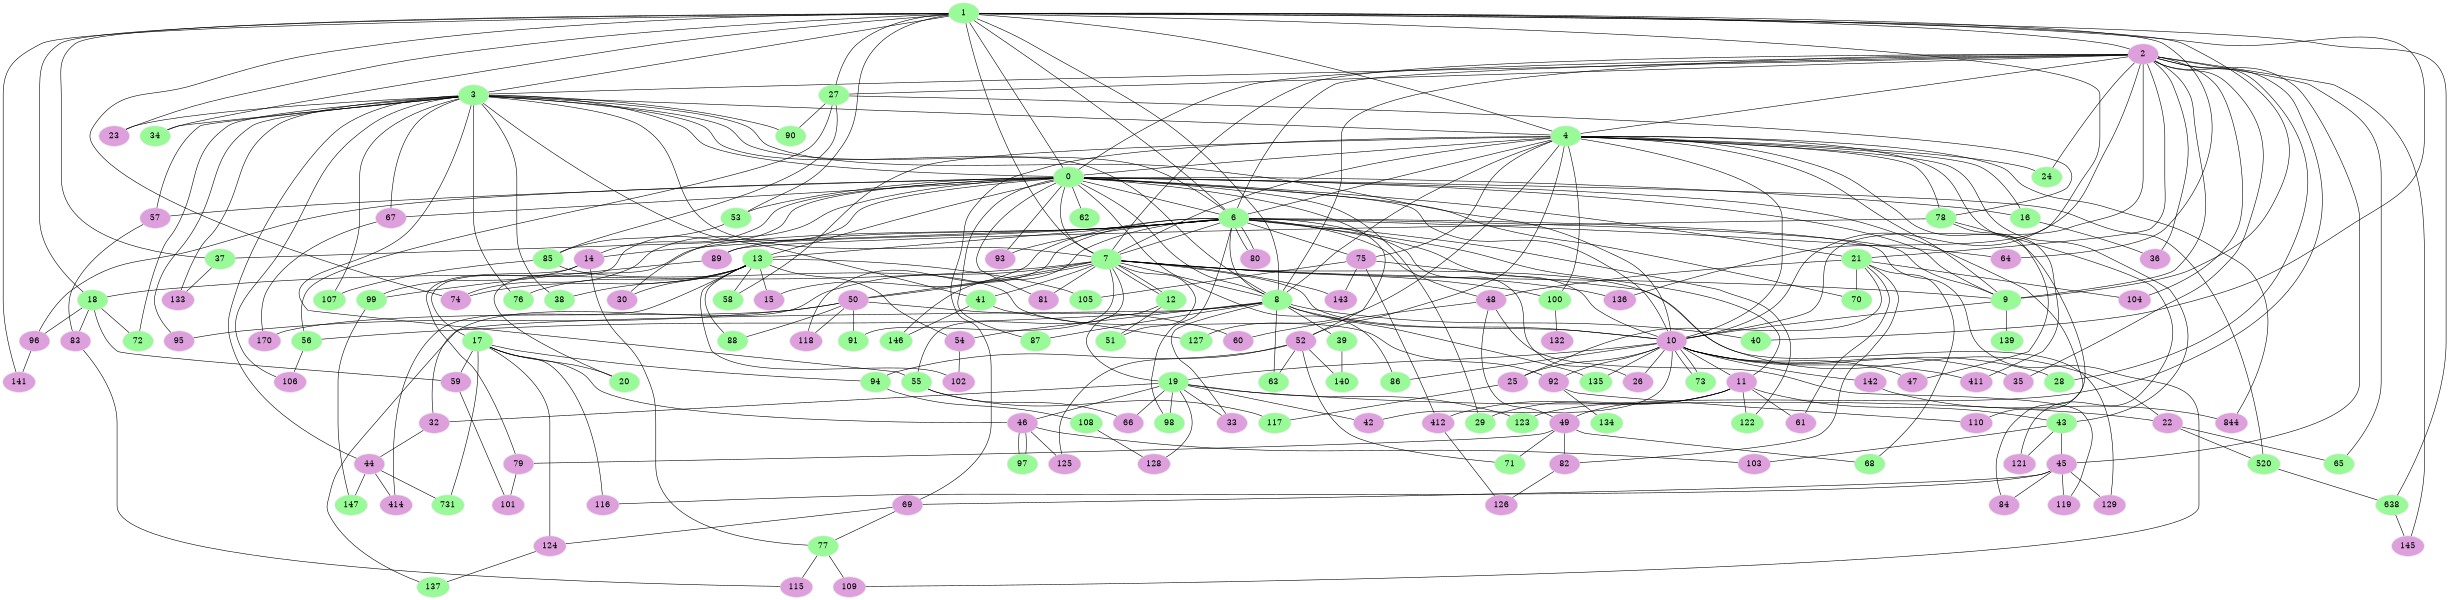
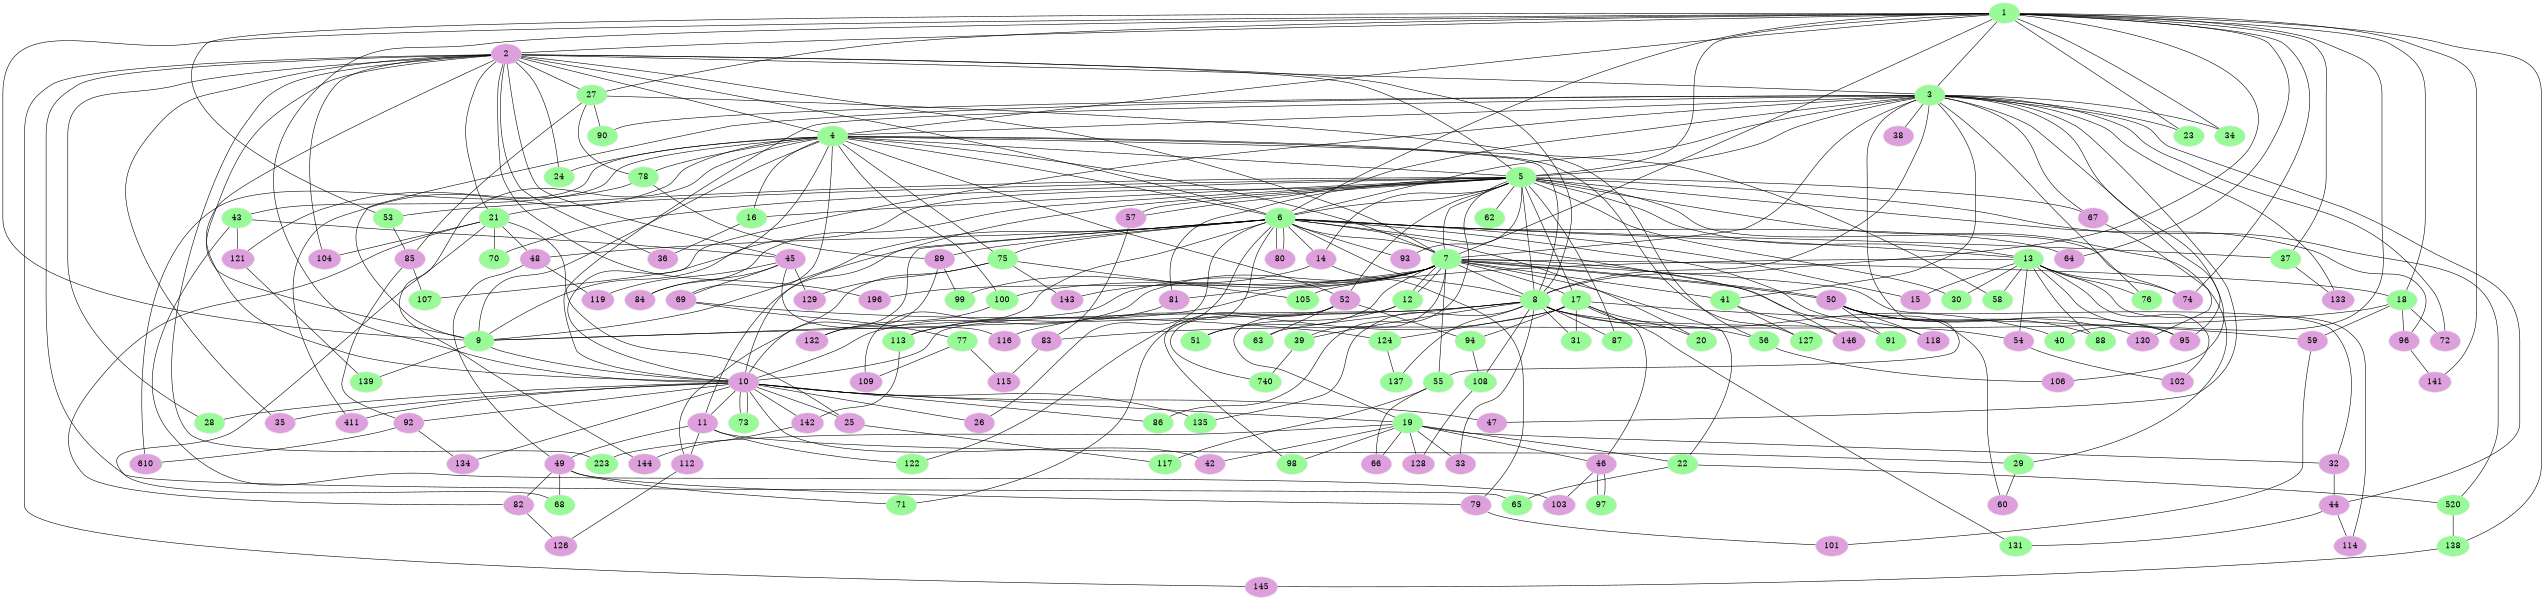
none -> (911, 113)
(114, 136) -> (2189, 136)
(1069, 177) -> (1521, 177)
(548, 259) -> (410, 259)
(1361, 259) -> (1003, 259)
none -> (1513, 276)
(617, 287) -> (2080, 307)
(560, 300) -> (1899, 136)
(622, 300) -> (1957, 300)
(1620, 300) -> (875, 300)
none -> (919, 307)
(1420, 309) -> (2011, 485)
(2045, 320) -> (2092, 405)
none -> (302, 321)
none -> (1007, 324)
none -> (1394, 326)
(138, 341) -> (2445, 341)
(265, 341) -> (2143, 341)
(896, 341) -> (1849, 341)
none -> (899, 341)
none -> (1508, 341)
none -> (1576, 341)
(1342, 382) -> (1265, 382)
(1885, 407) -> none
none -> (604, 423)
(1438, 423) -> (687, 464)
(1522, 423) -> (602, 464)
(1607, 423) -> (463, 464)
(1801, 423) -> none
(1976, 423) -> (146, 464)
(2168, 423) -> (1683, 464)
(2231, 423) -> (645, 464)
(656, 452) -> none
(1065, 464) -> none
(351, 505) -> none
(396, 505) -> (2350, 546)
(448, 505) -> (2016, 546)
(2392, 505) -> (2453, 546)
(550, 546) -> (1385, 341)
